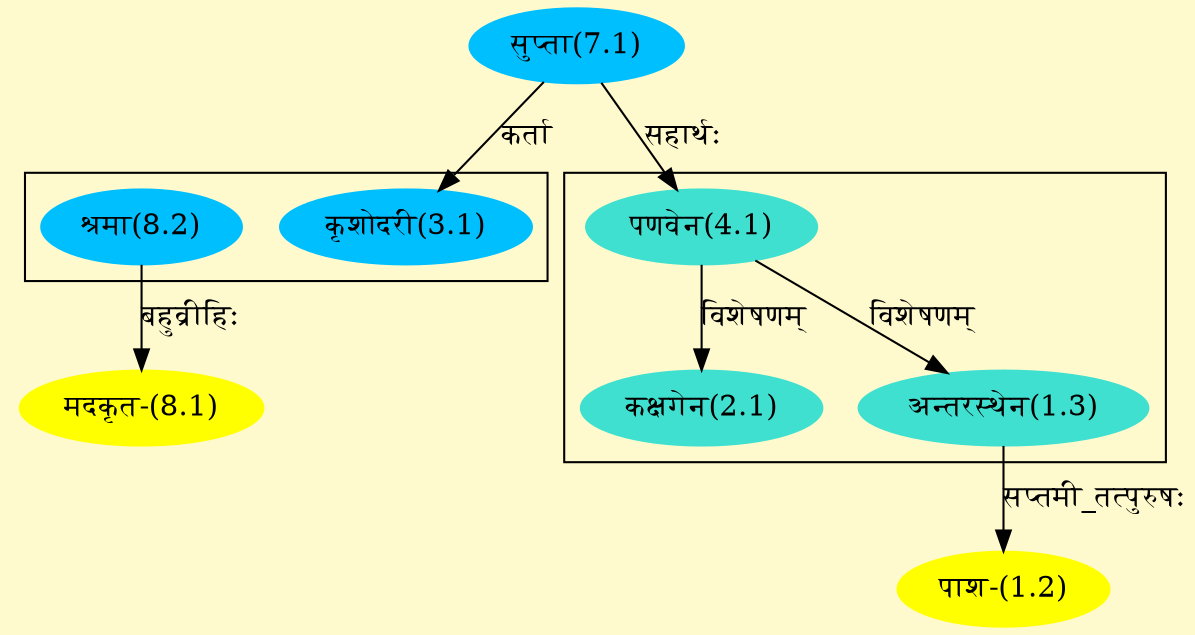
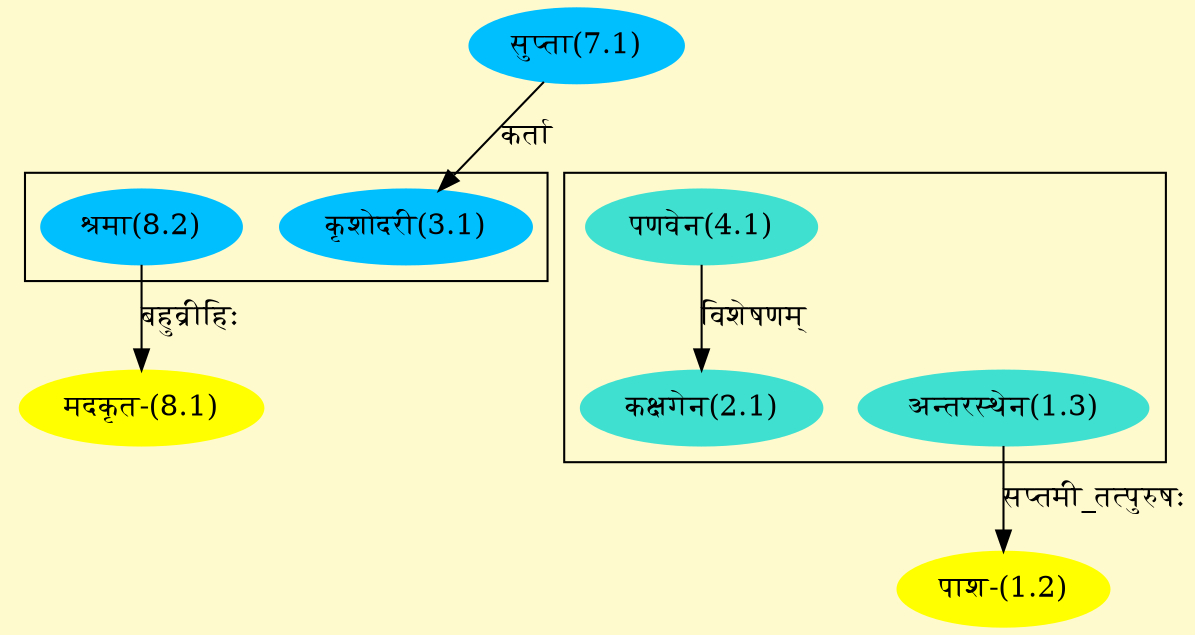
(633, 128) -> none
(842, 311) -> none
